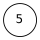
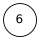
(20, 20) -> (20, 20)
